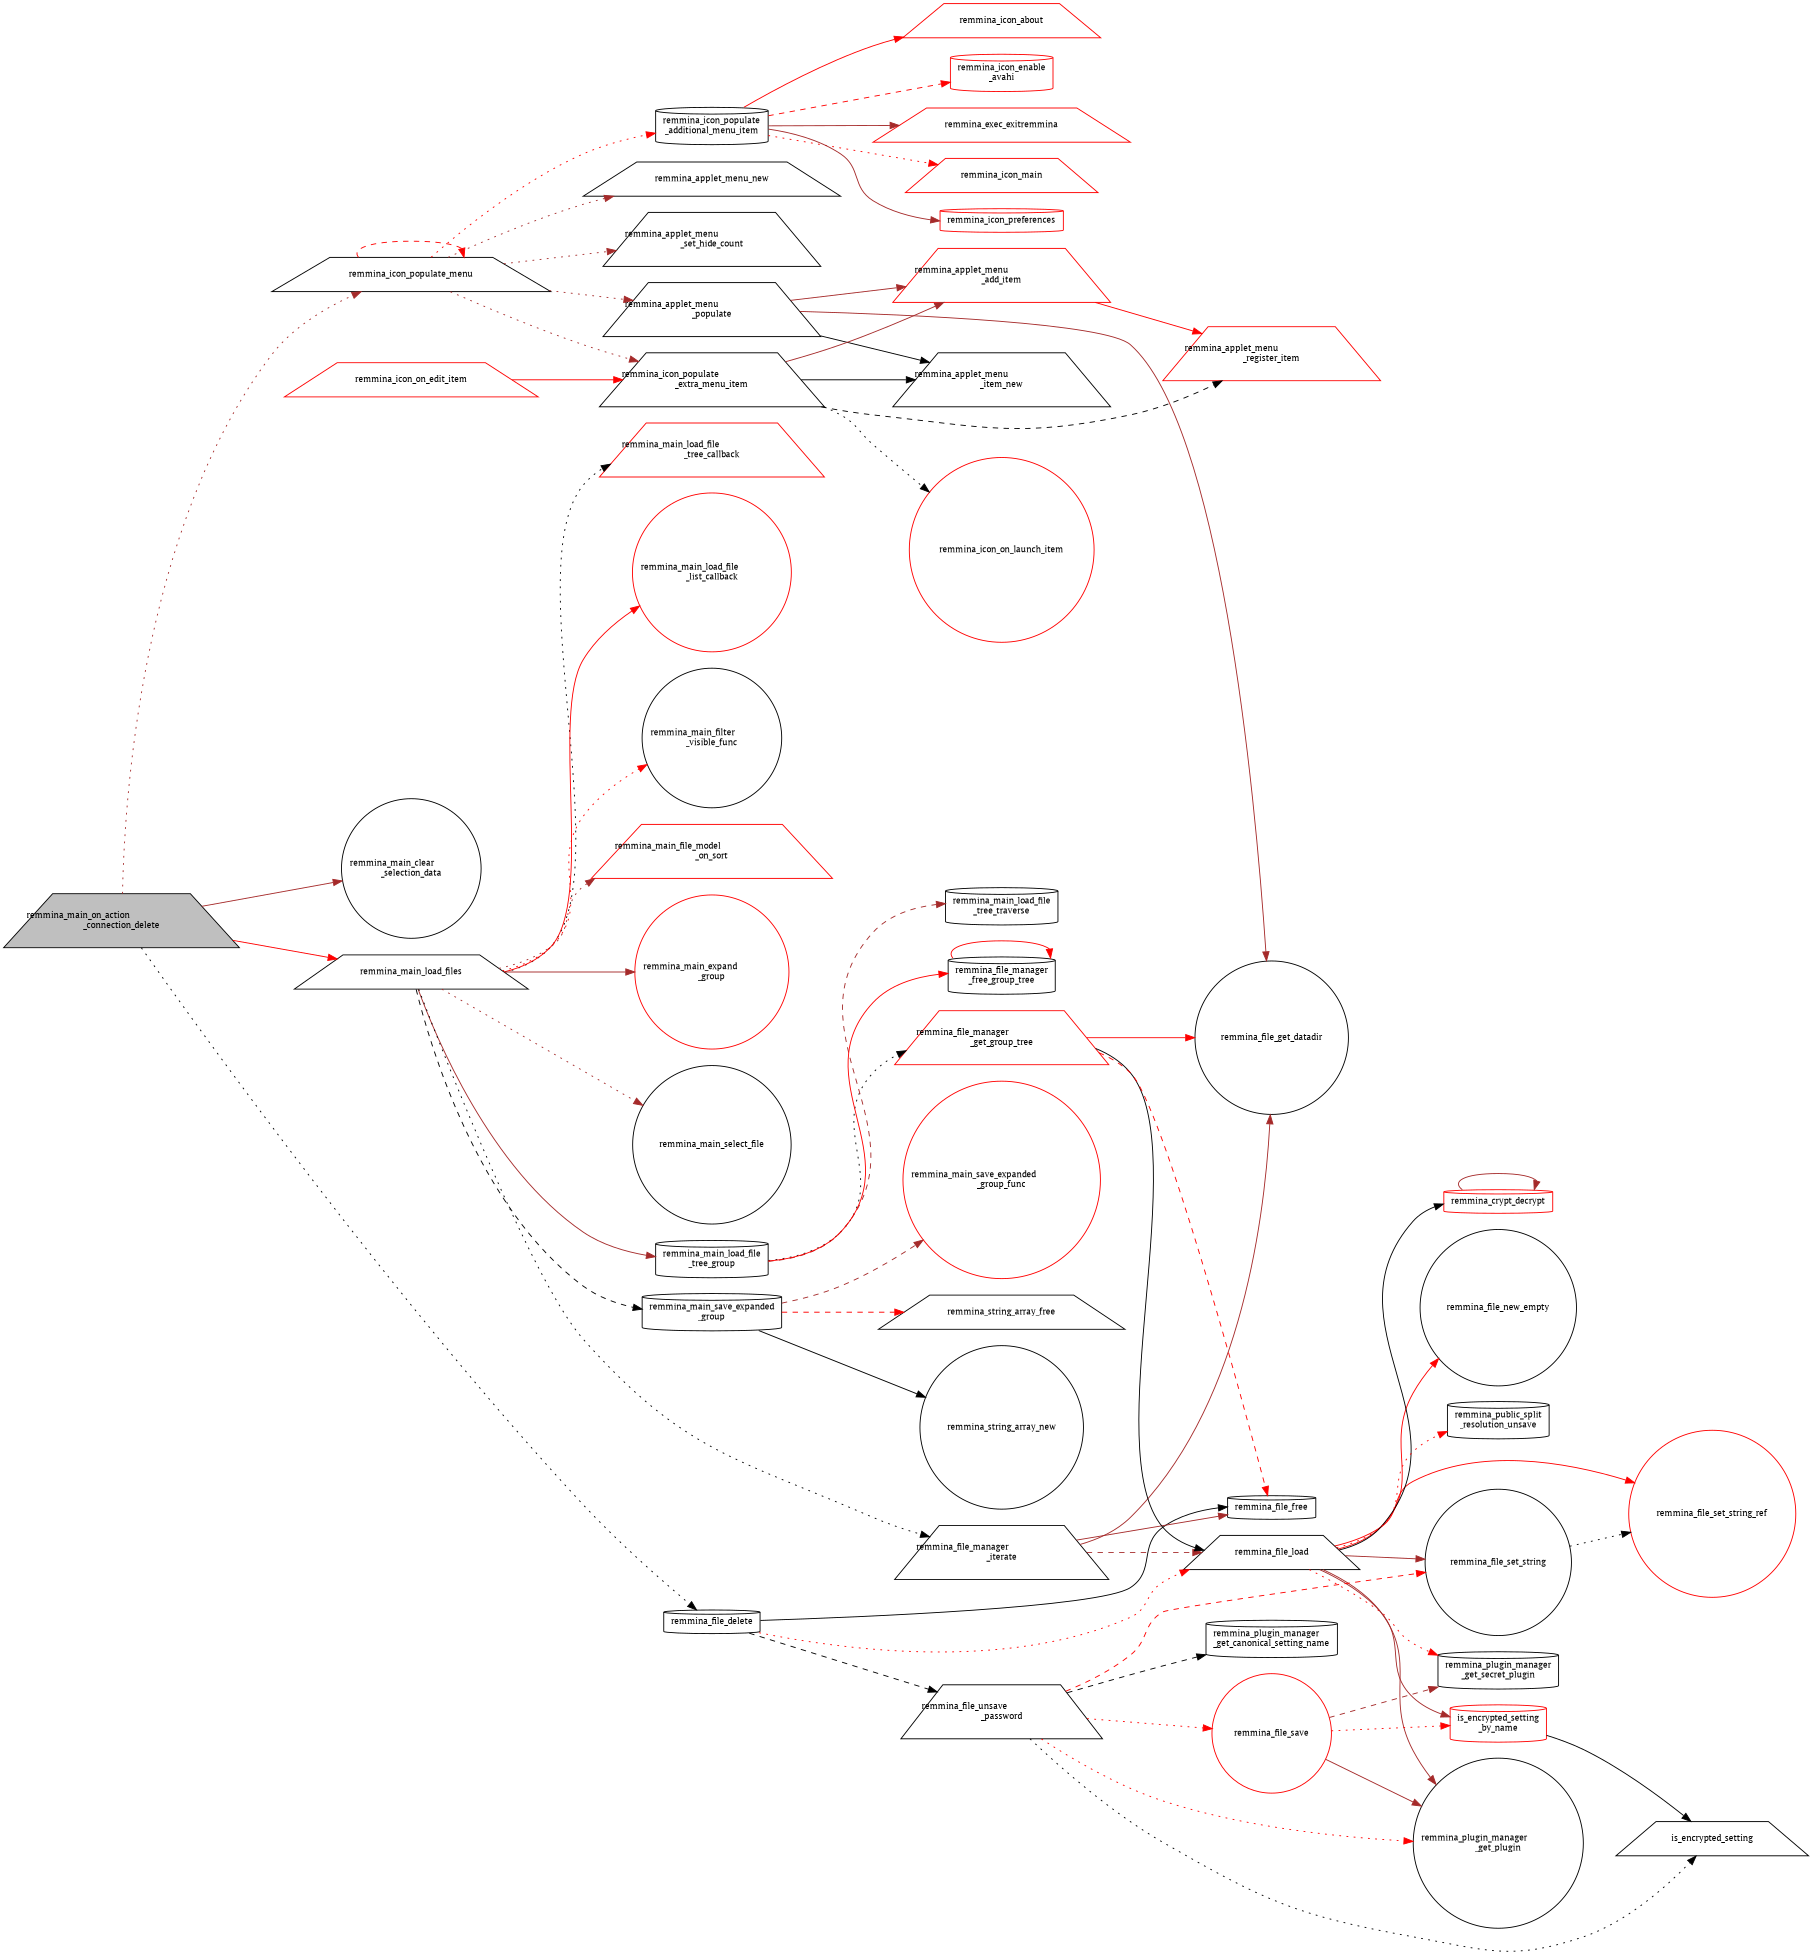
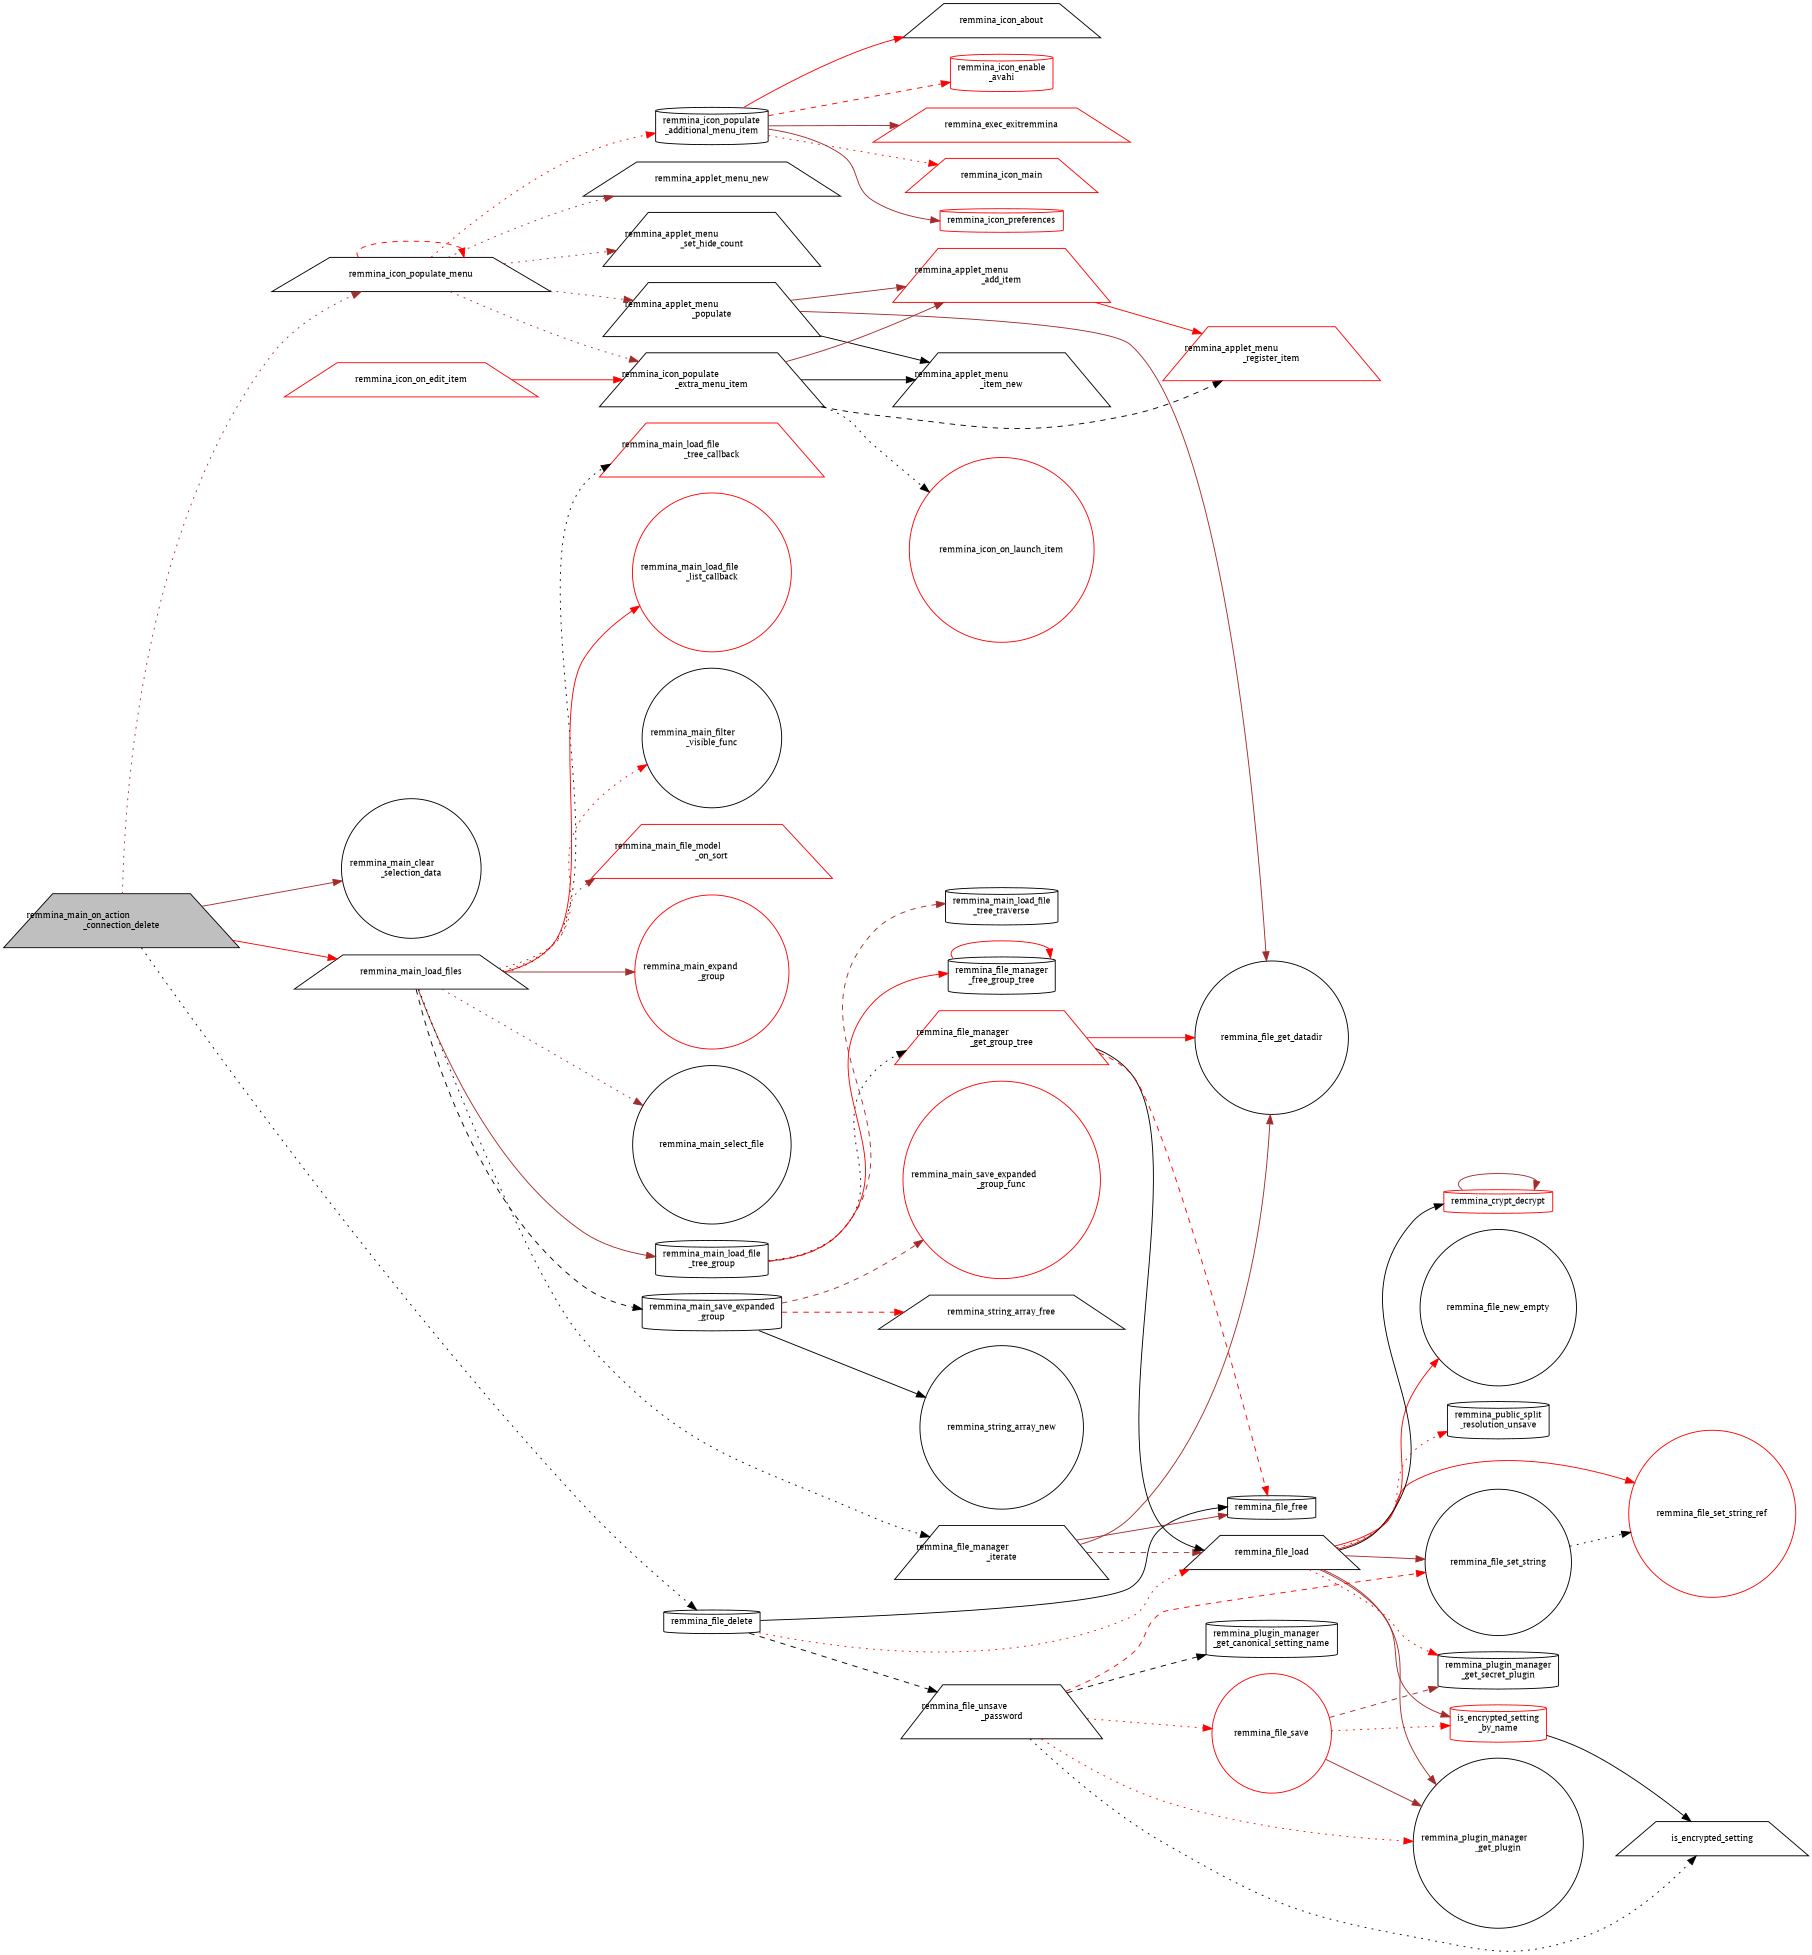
(1002, 21) -> (1002, 21)
